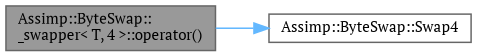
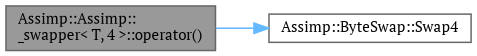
(111, 28) -> (111, 28)
